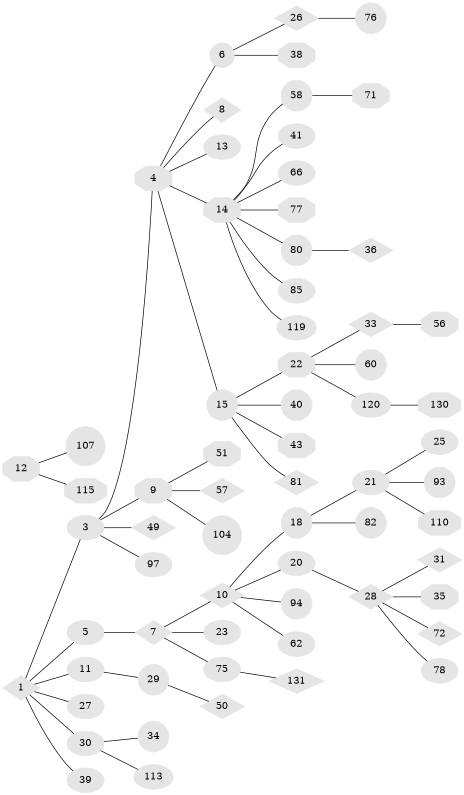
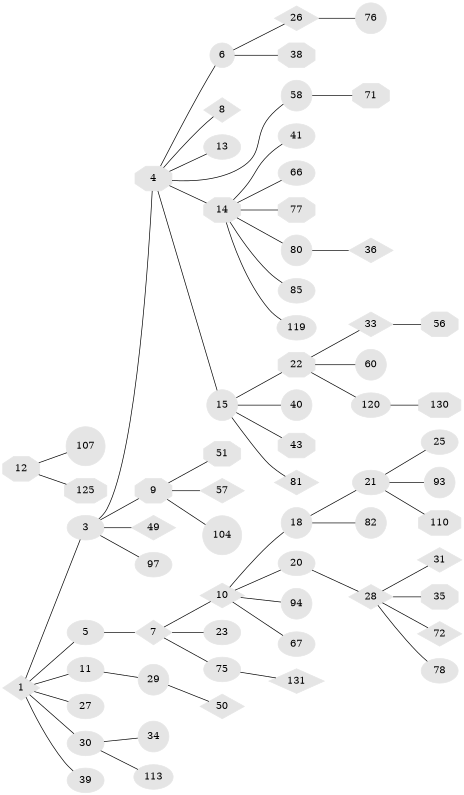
(256, 151) -> (244, 166)
(86, 491) -> (86, 491)
(297, 644) -> (297, 644)
